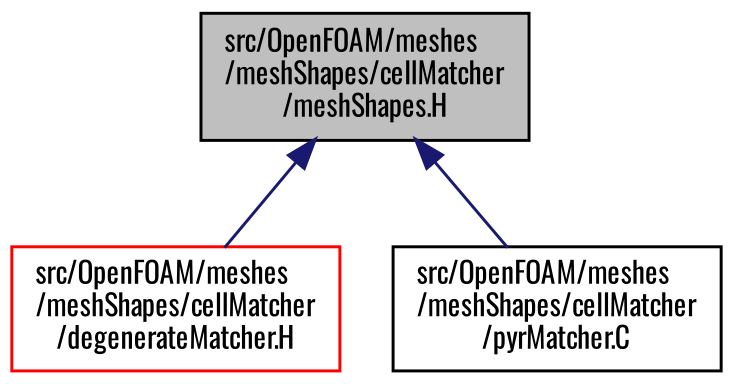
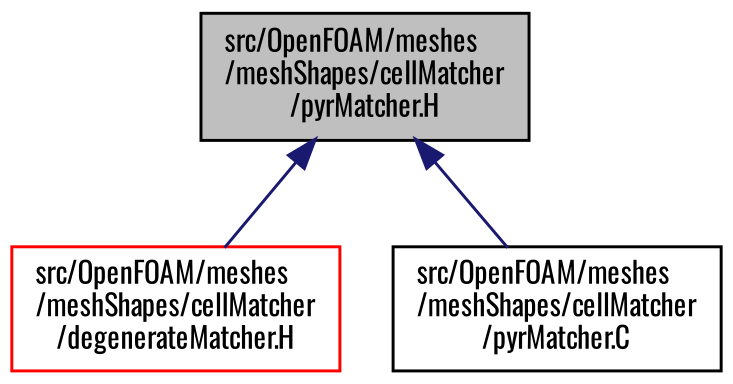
(365, 77) -> (365, 77)
